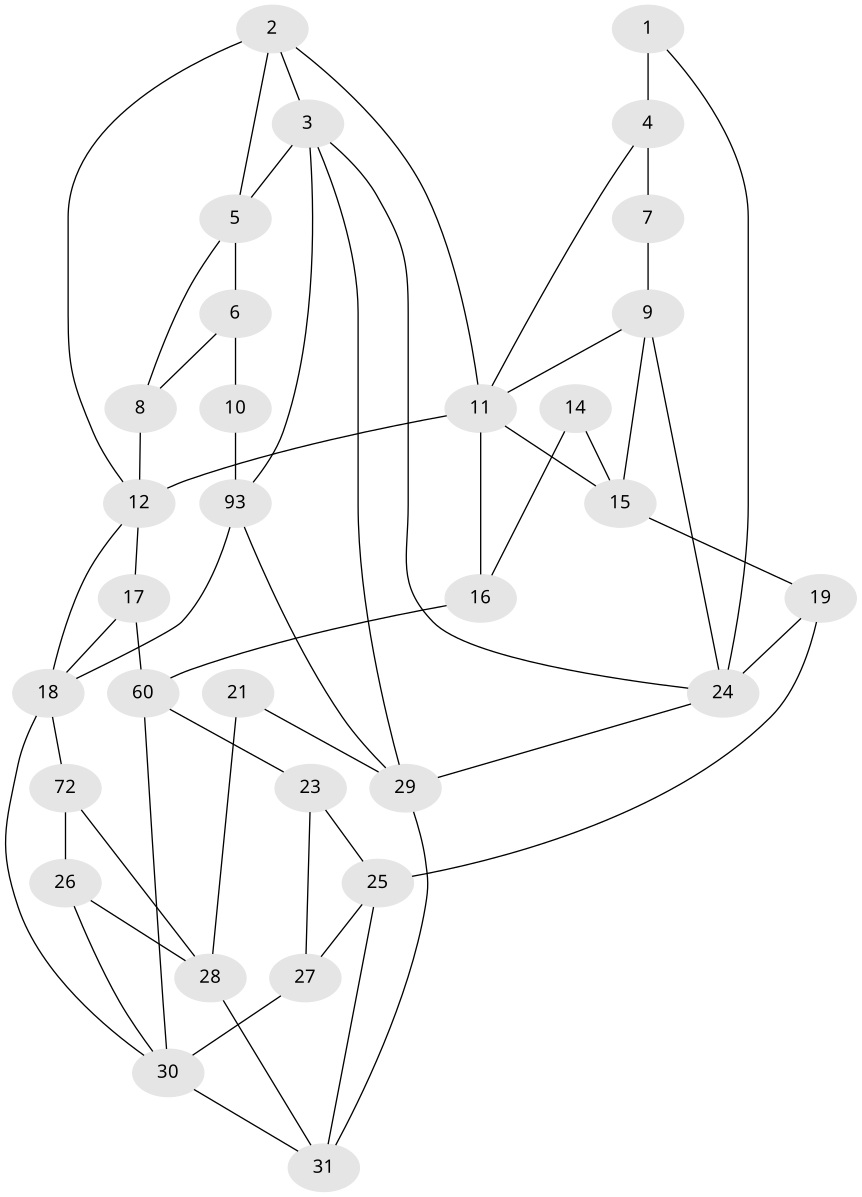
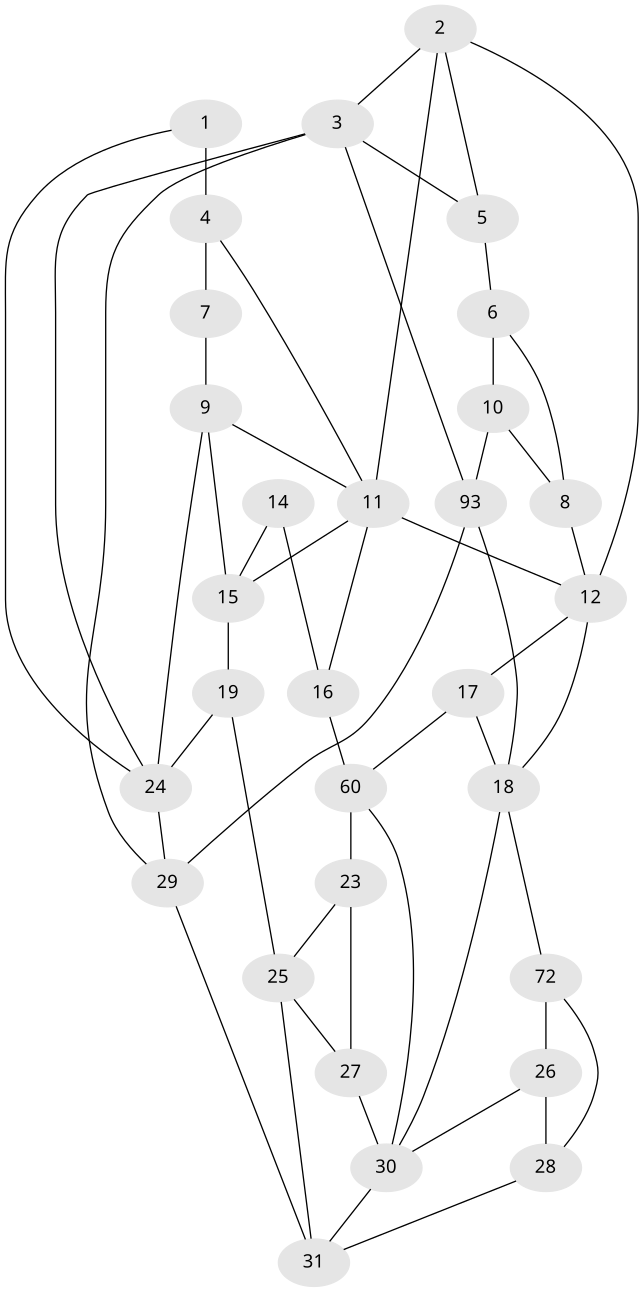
(178, 310) -> (529, 456)
(238, 693) -> none
